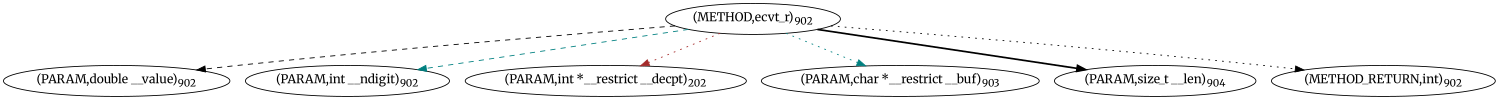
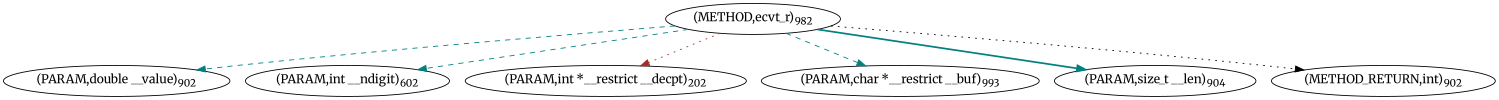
(804, 18) -> (804, 18)
(440, 46) -> (440, 46)
(822, 48) -> (822, 48)
(947, 49) -> (947, 49)
(409, 80) -> (409, 80)
(991, 80) -> (991, 80)
